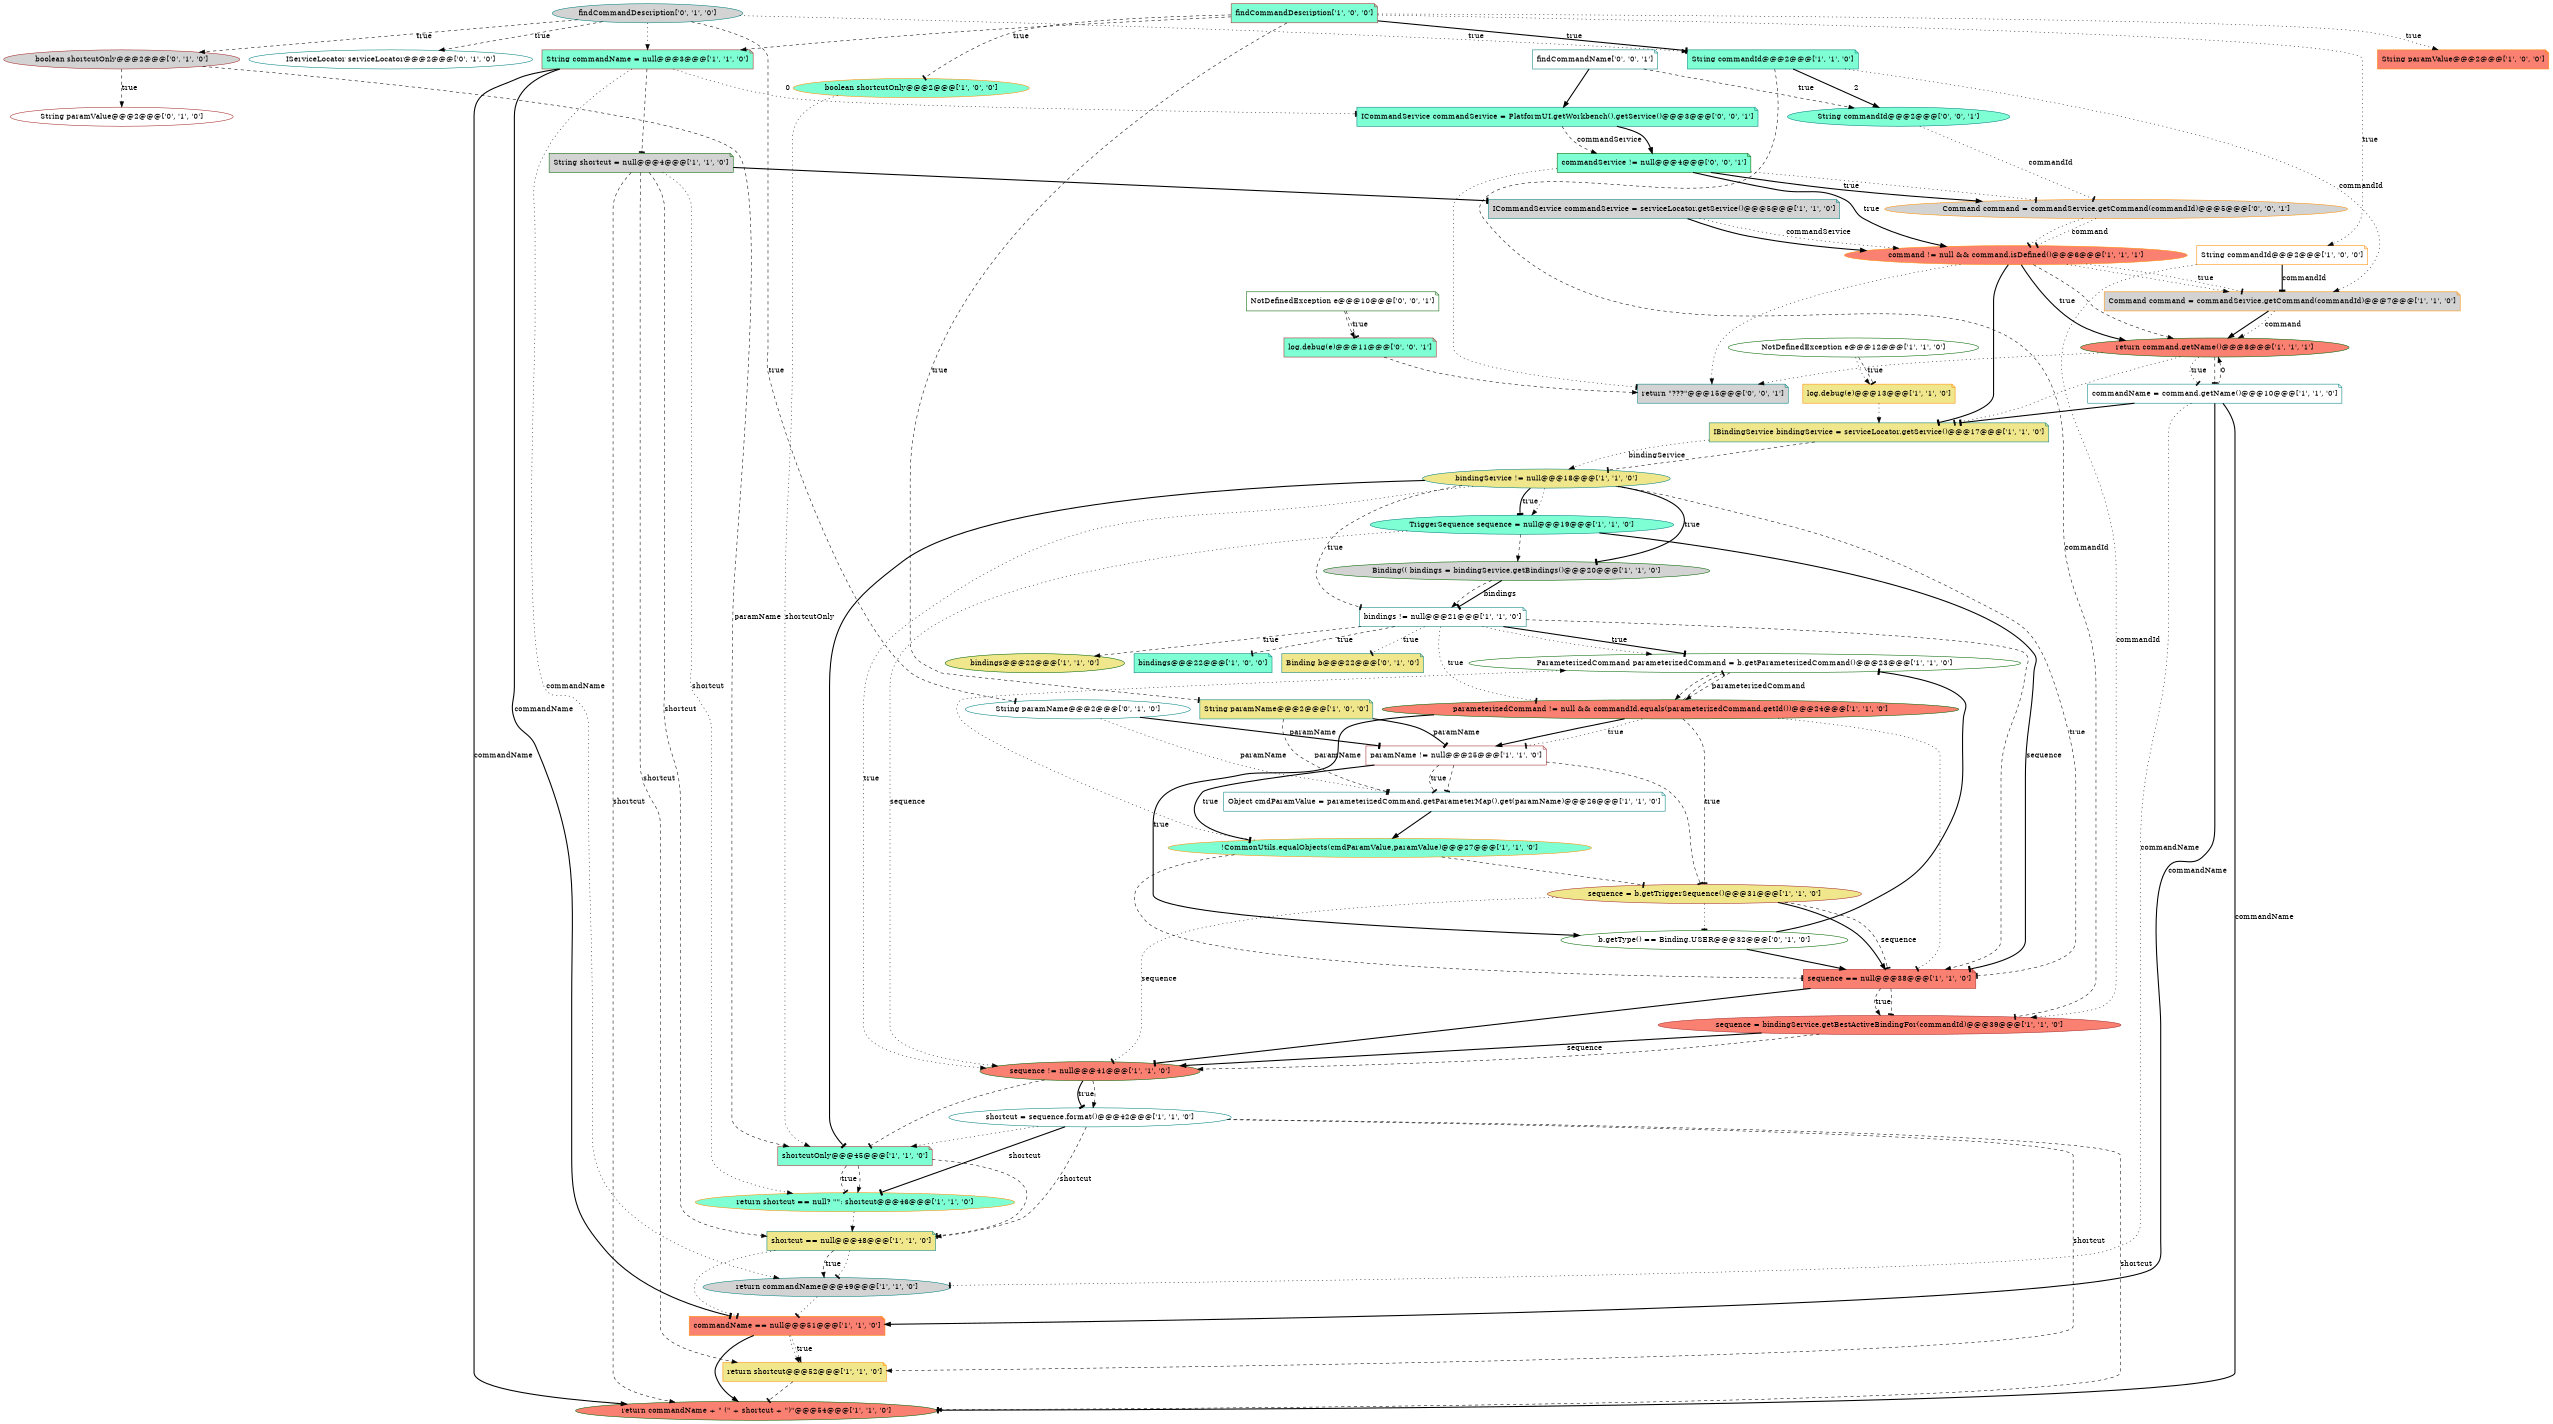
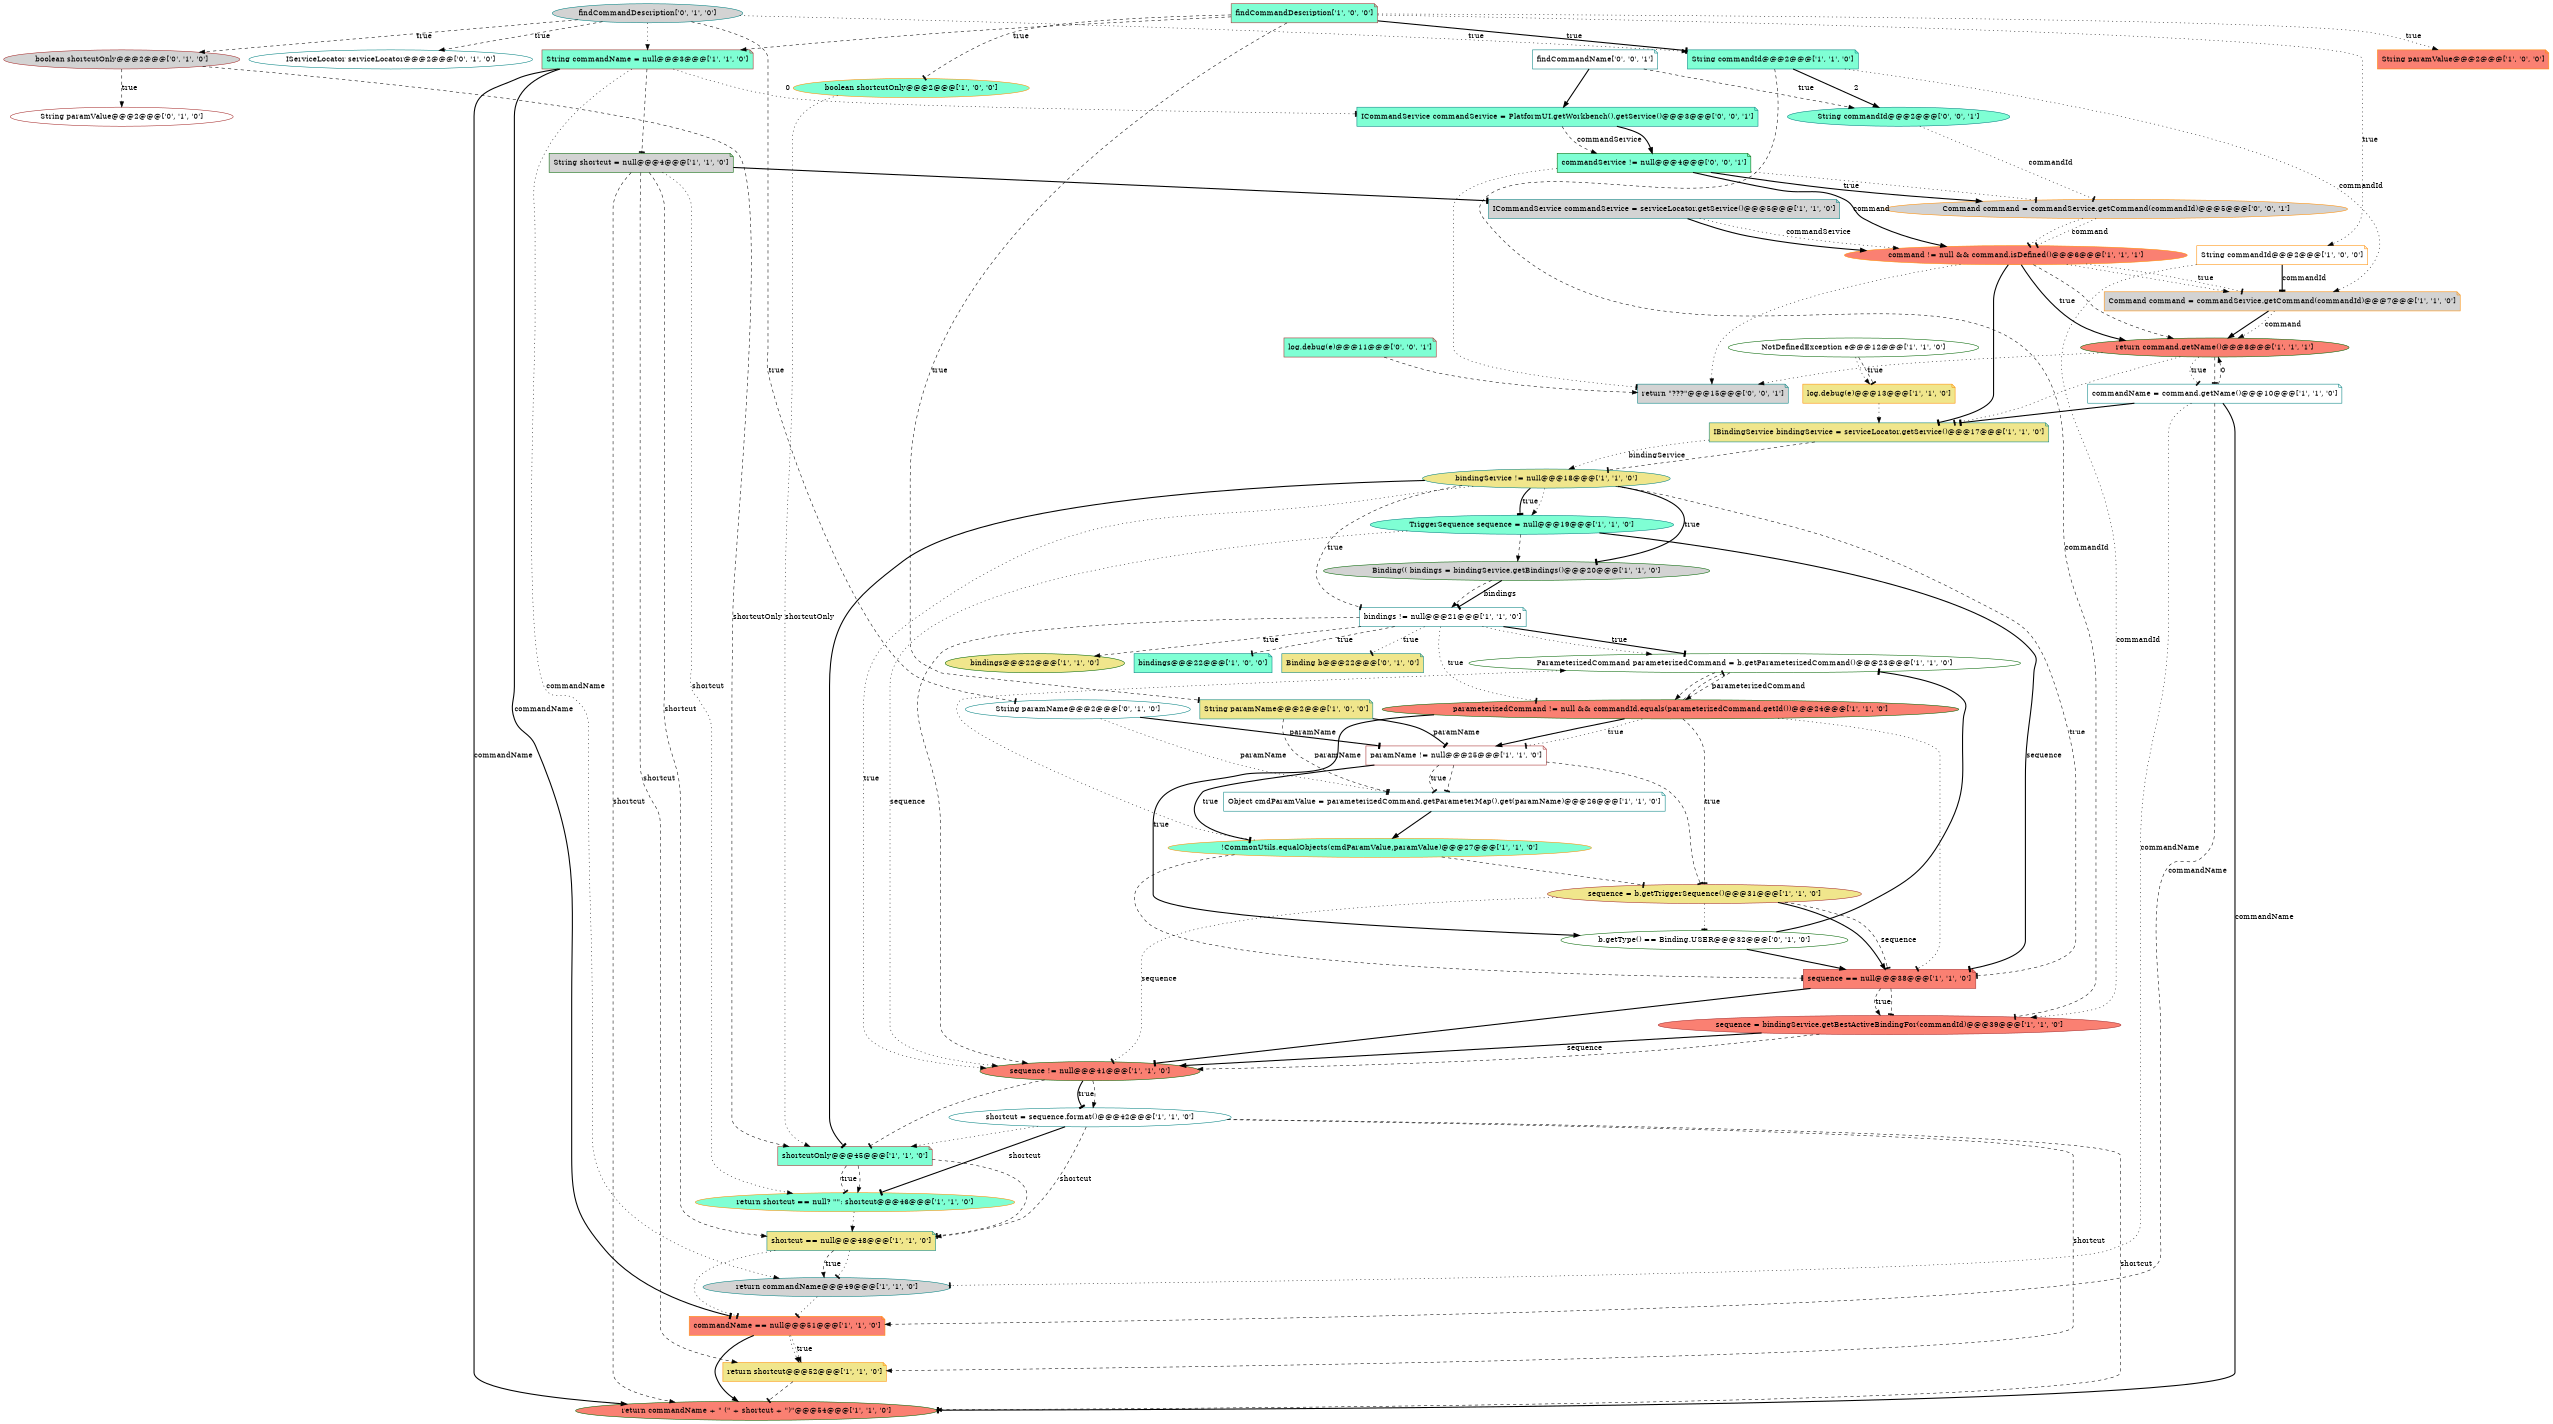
(1872, 209) -> (1872, 209)
(1343, 301) -> none
(758, 617) -> (758, 617)
(1952, 641) -> (925, 675)
(1973, 1293) -> (1973, 1293)
